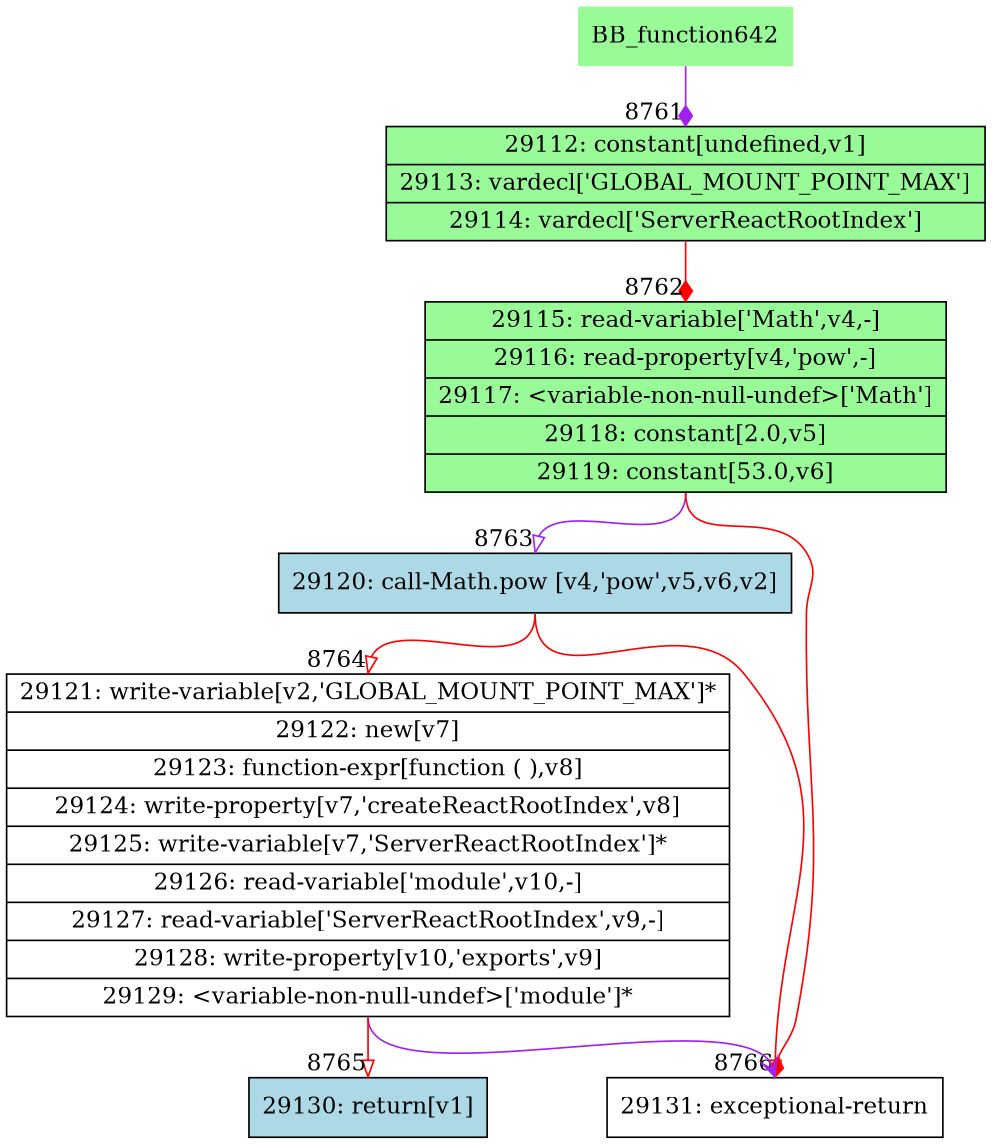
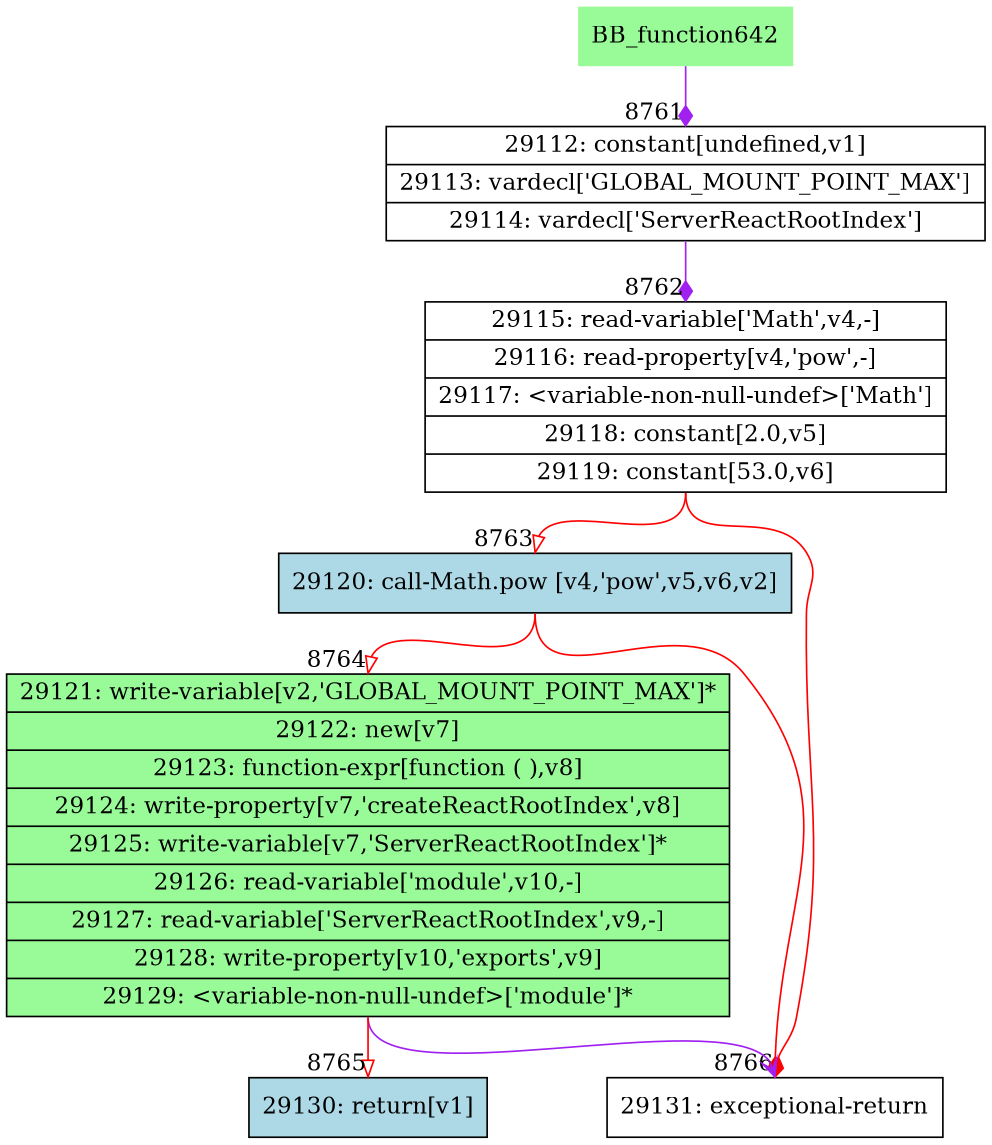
(686, 184) -> (686, 184)
(686, 261) -> (686, 261)
(686, 397) -> (686, 397)
(619, 523) -> (619, 523)
(785, 742) -> (785, 741)
(368, 845) -> (368, 845)
